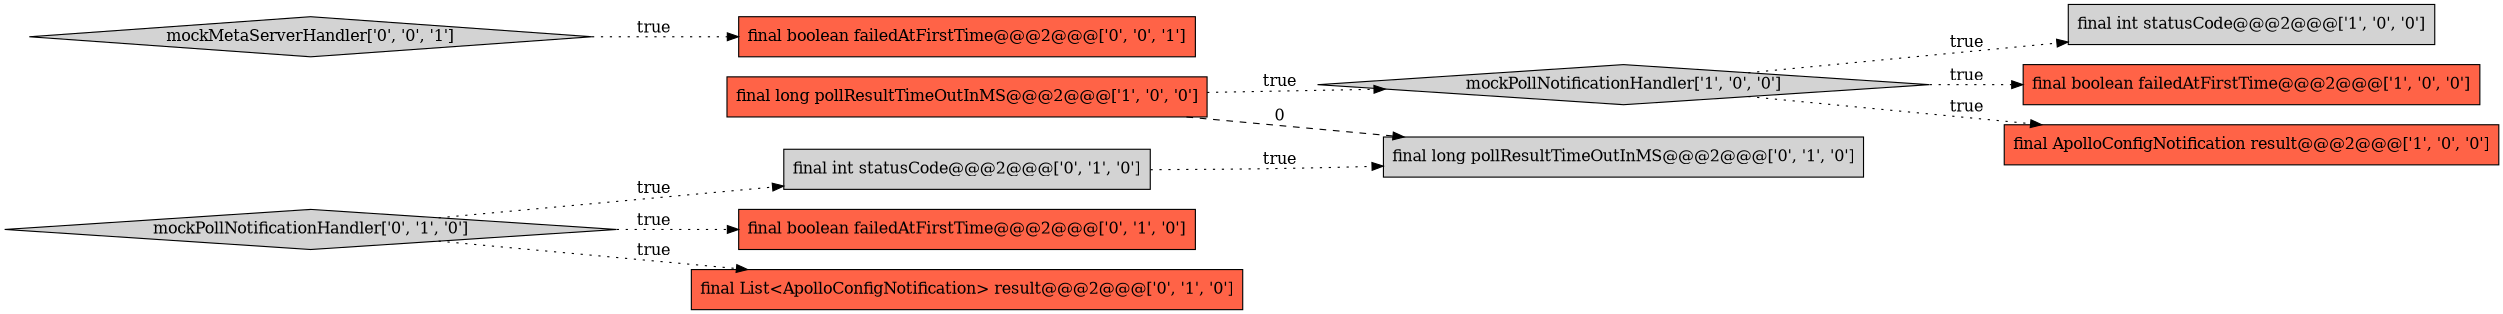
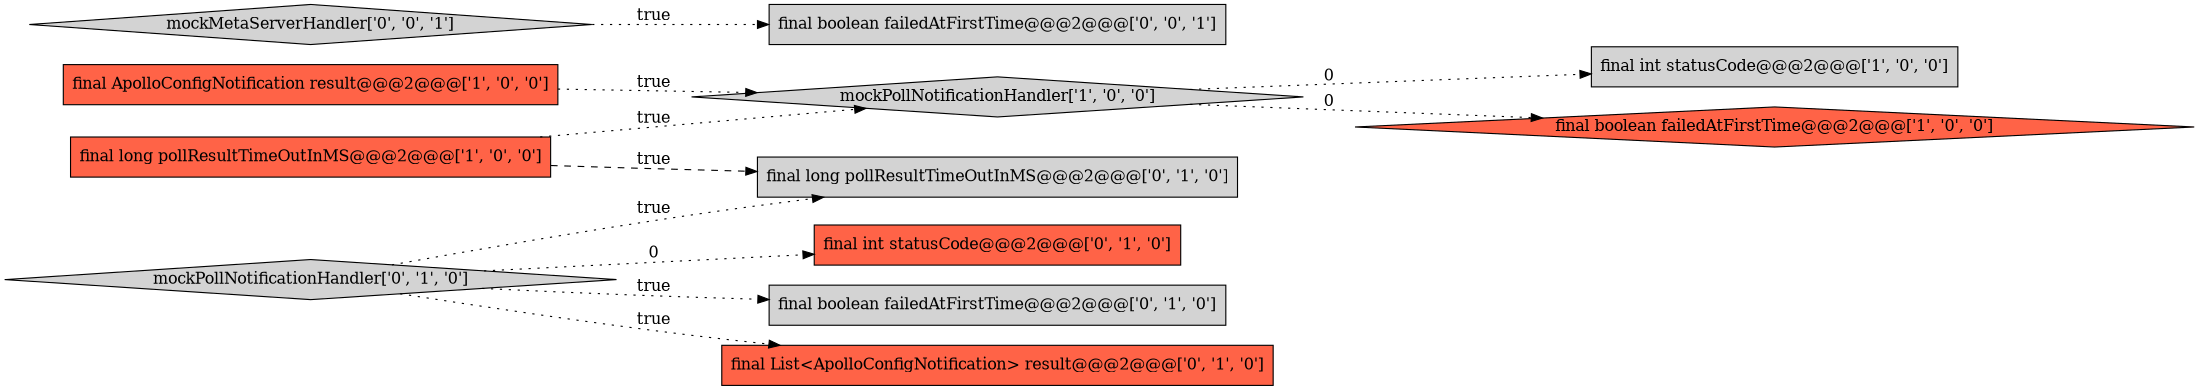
(967, 37) -> (997, 25)
(1967, 43) -> (1329, 76)
(1967, 76) -> (1329, 102)
(2252, 85) -> (1775, 127)
(1889, 110) -> (652, 91)
(1280, 116) -> (654, 160)
(967, 169) -> (997, 245)
(1261, 169) -> (602, 229)
(654, 189) -> (654, 253)
(967, 229) -> (997, 305)
